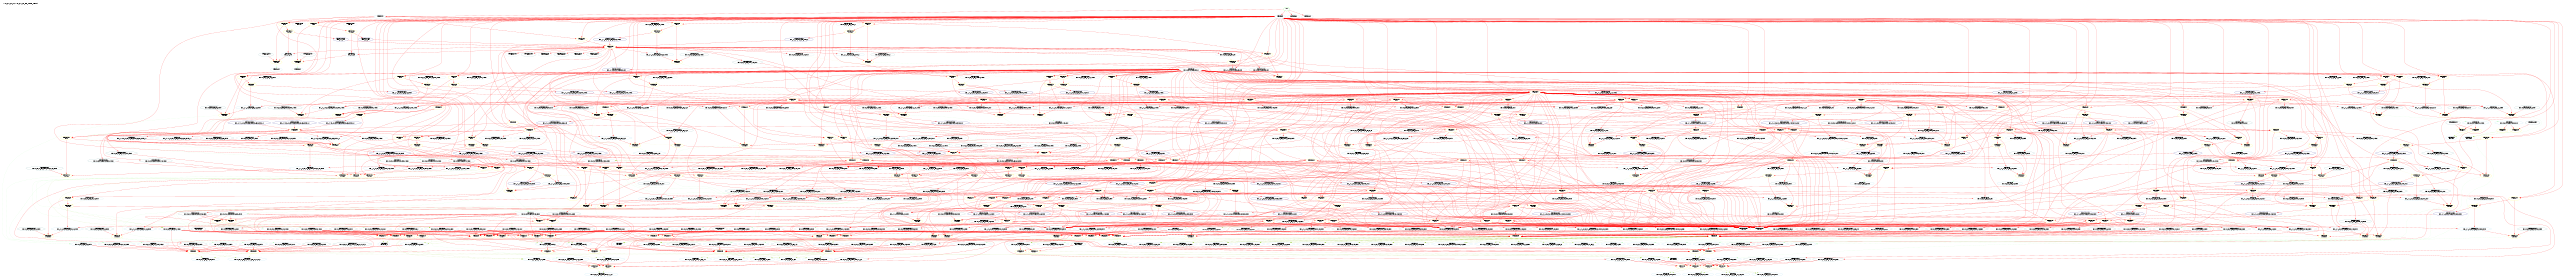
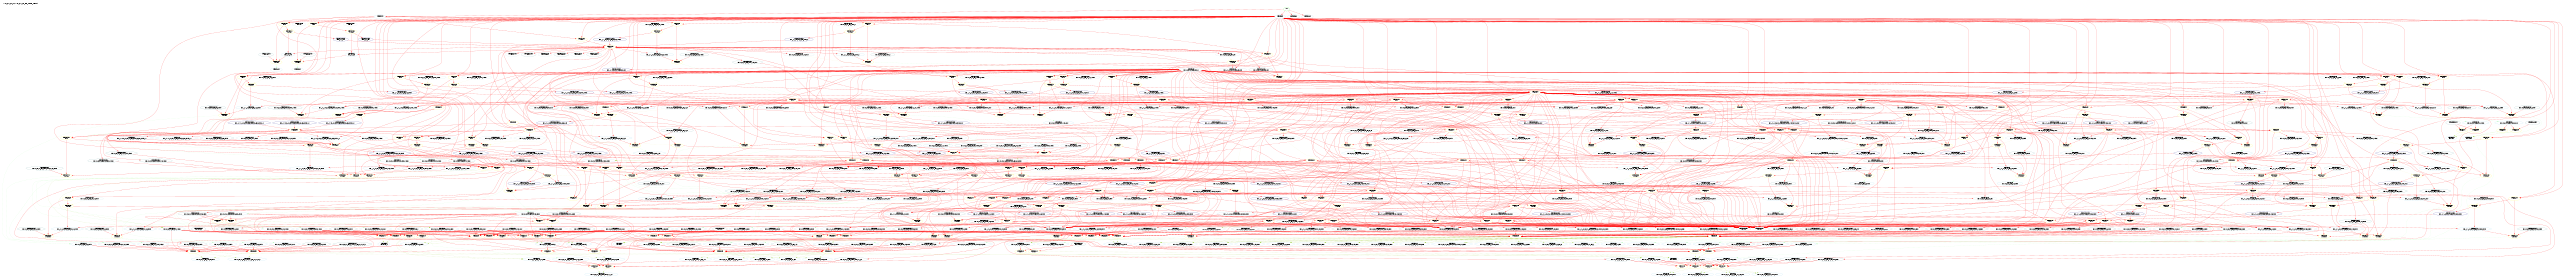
(1203, 149) -> (1044, 148)
